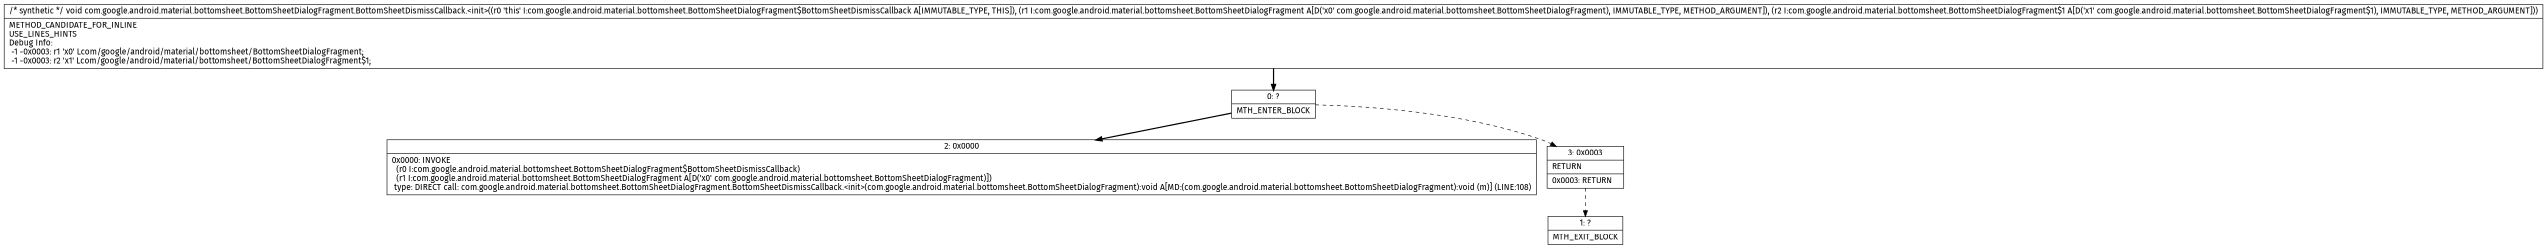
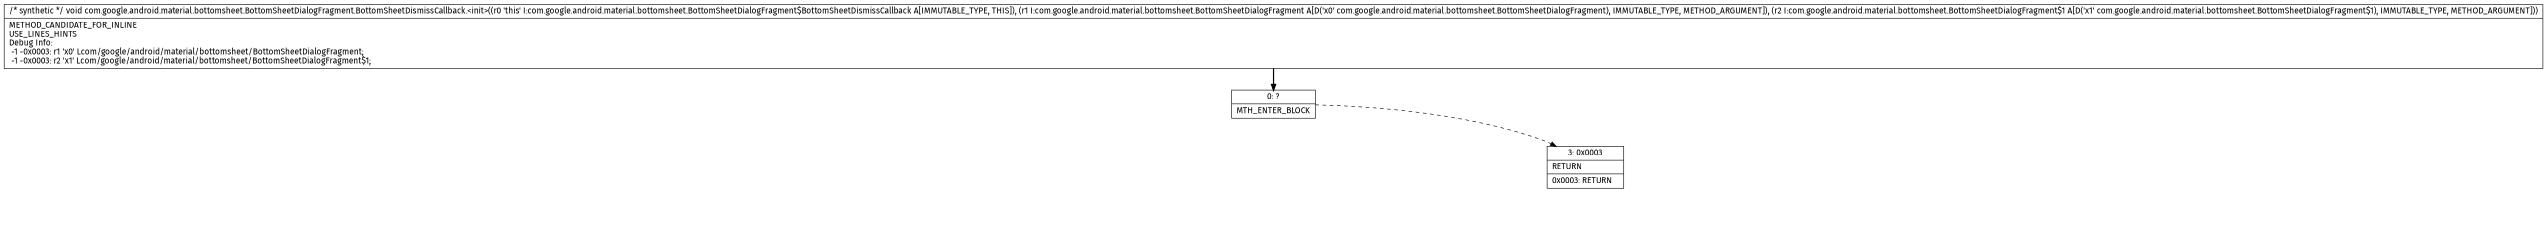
(962, 167) -> none
(1585, 230) -> none
